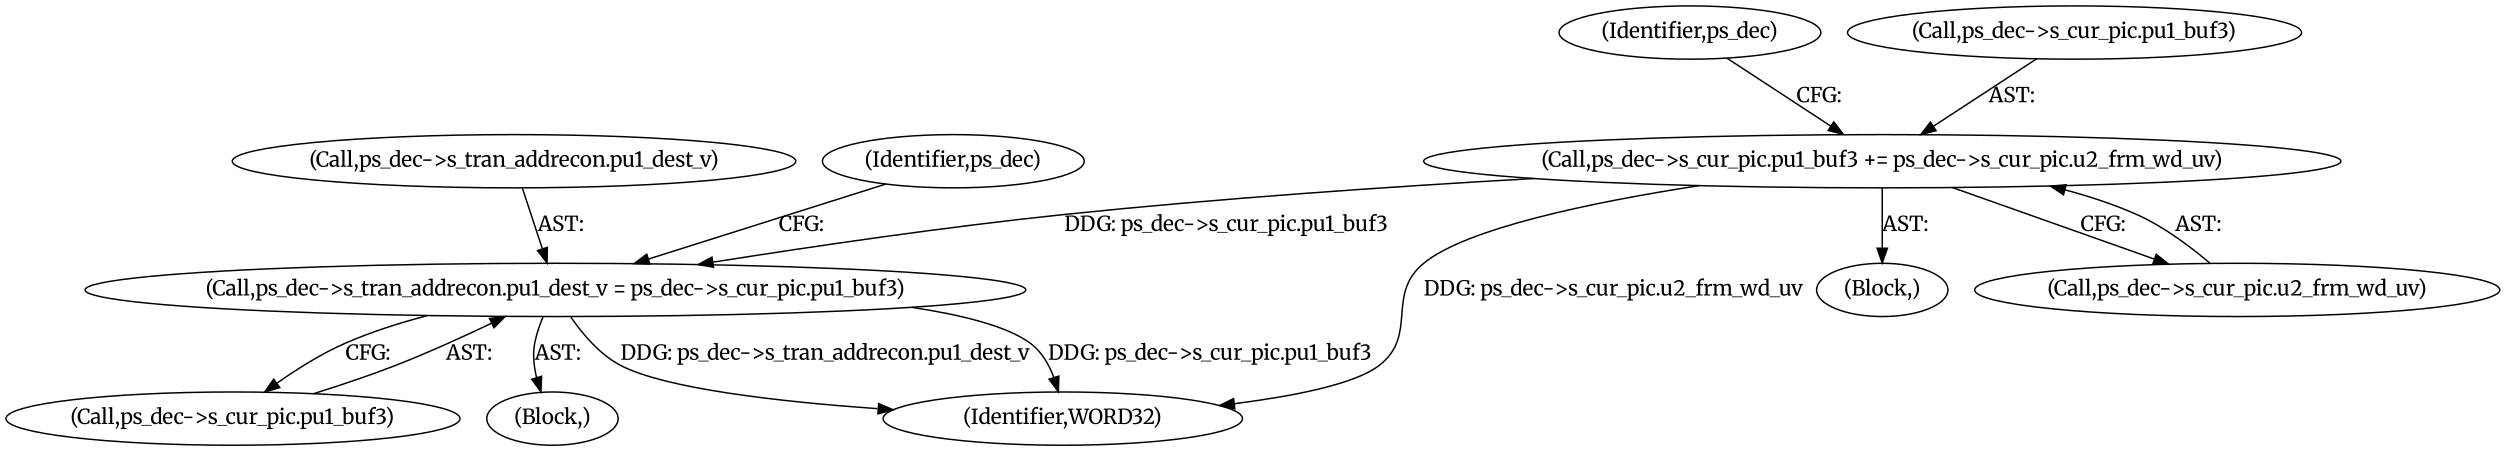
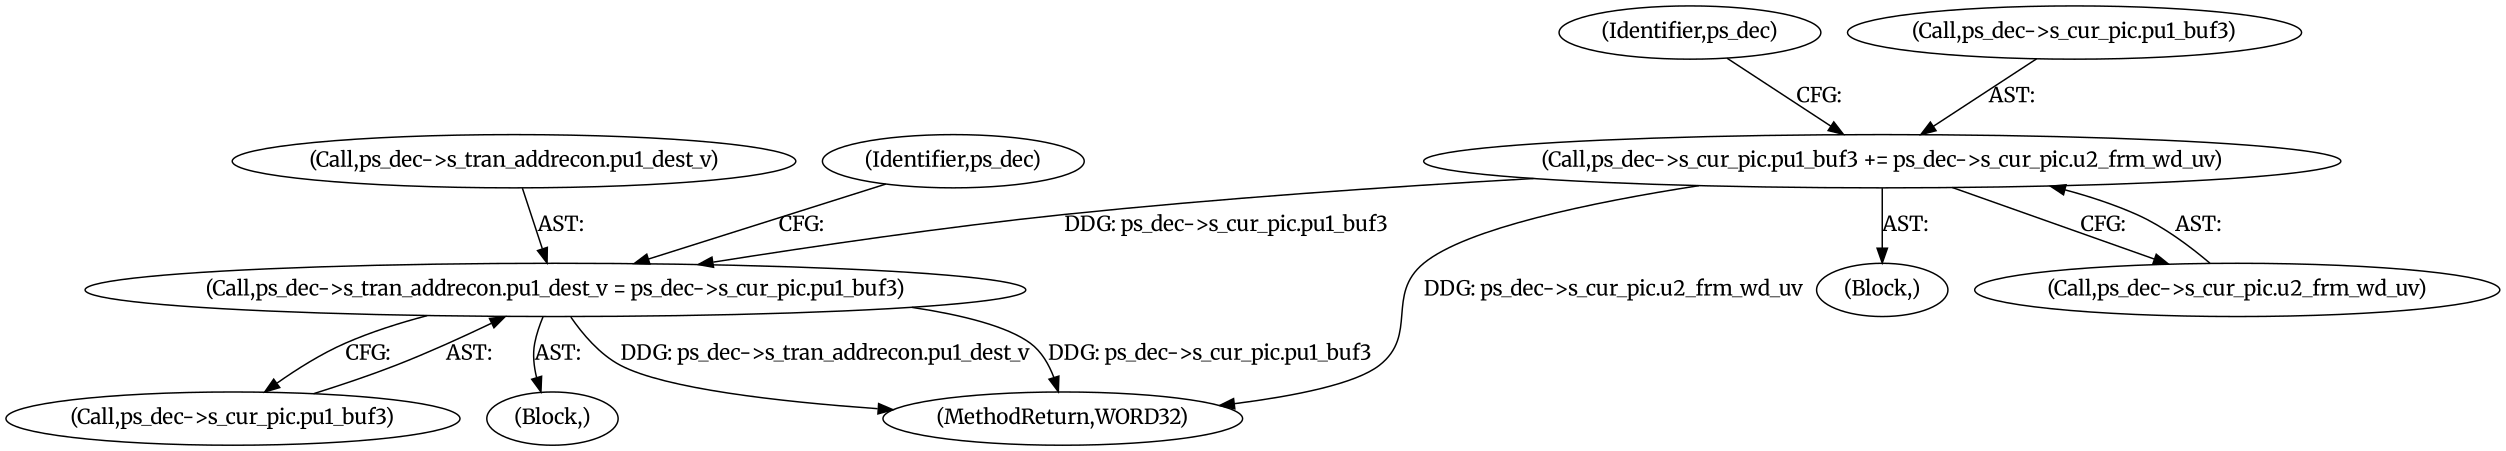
(1063, 419) -> (1063, 419)
